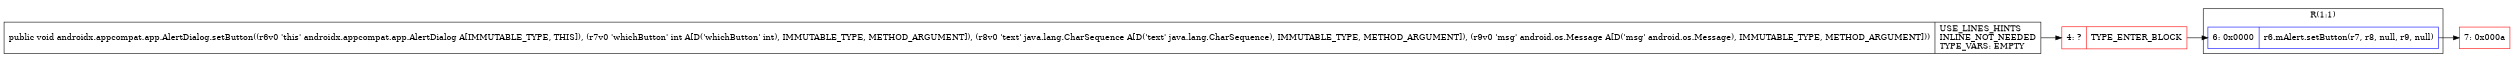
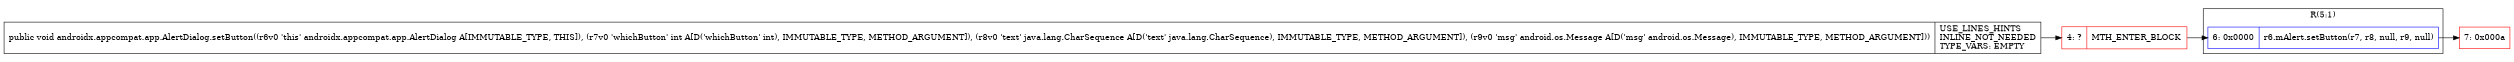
(2323, 15) -> (2323, 15)
(2137, 38) -> (2136, 38)
